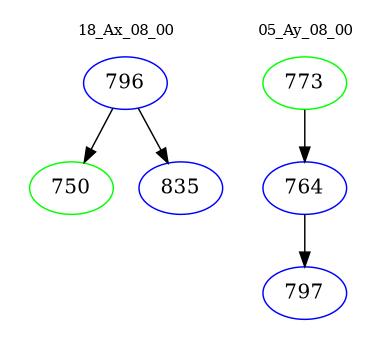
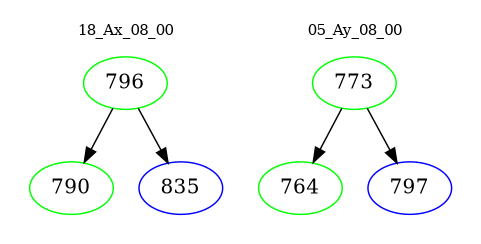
(125, 83) -> (125, 83)
(71, 188) -> (71, 188)
(305, 188) -> (300, 188)
(305, 233) -> (379, 129)
